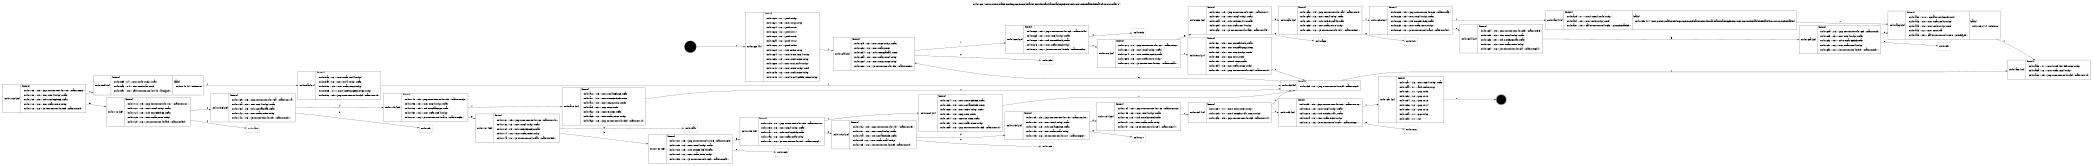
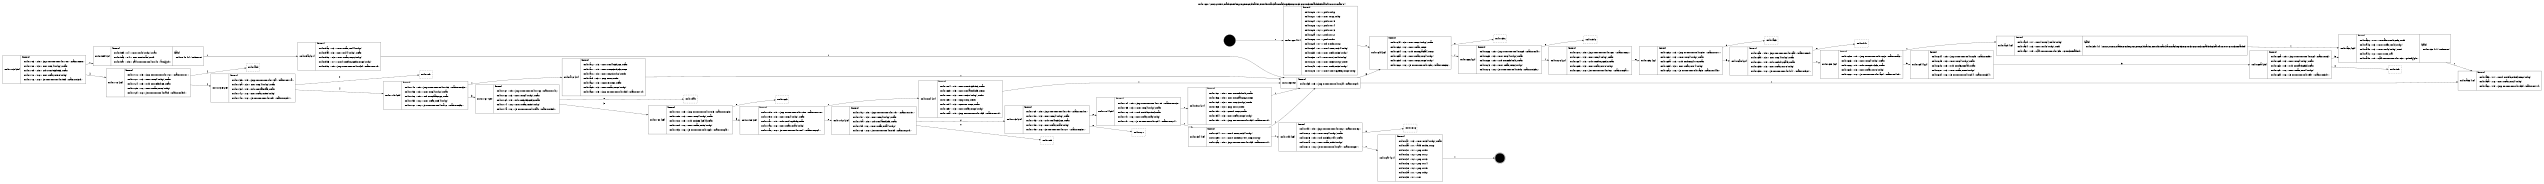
(1183, 55) -> (1184, 109)
(90, 103) -> (90, 74)
